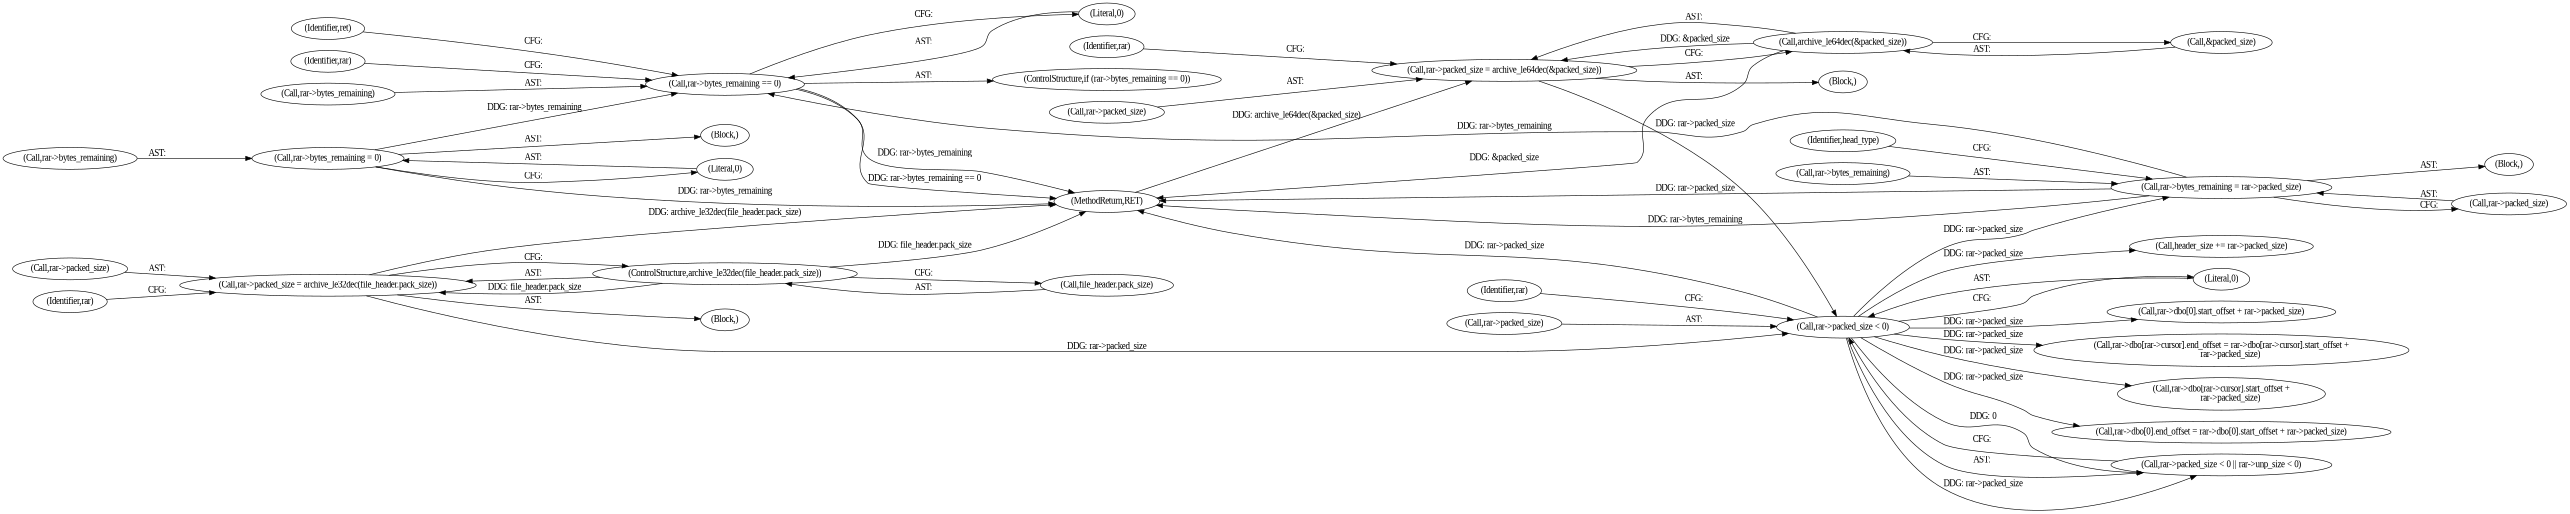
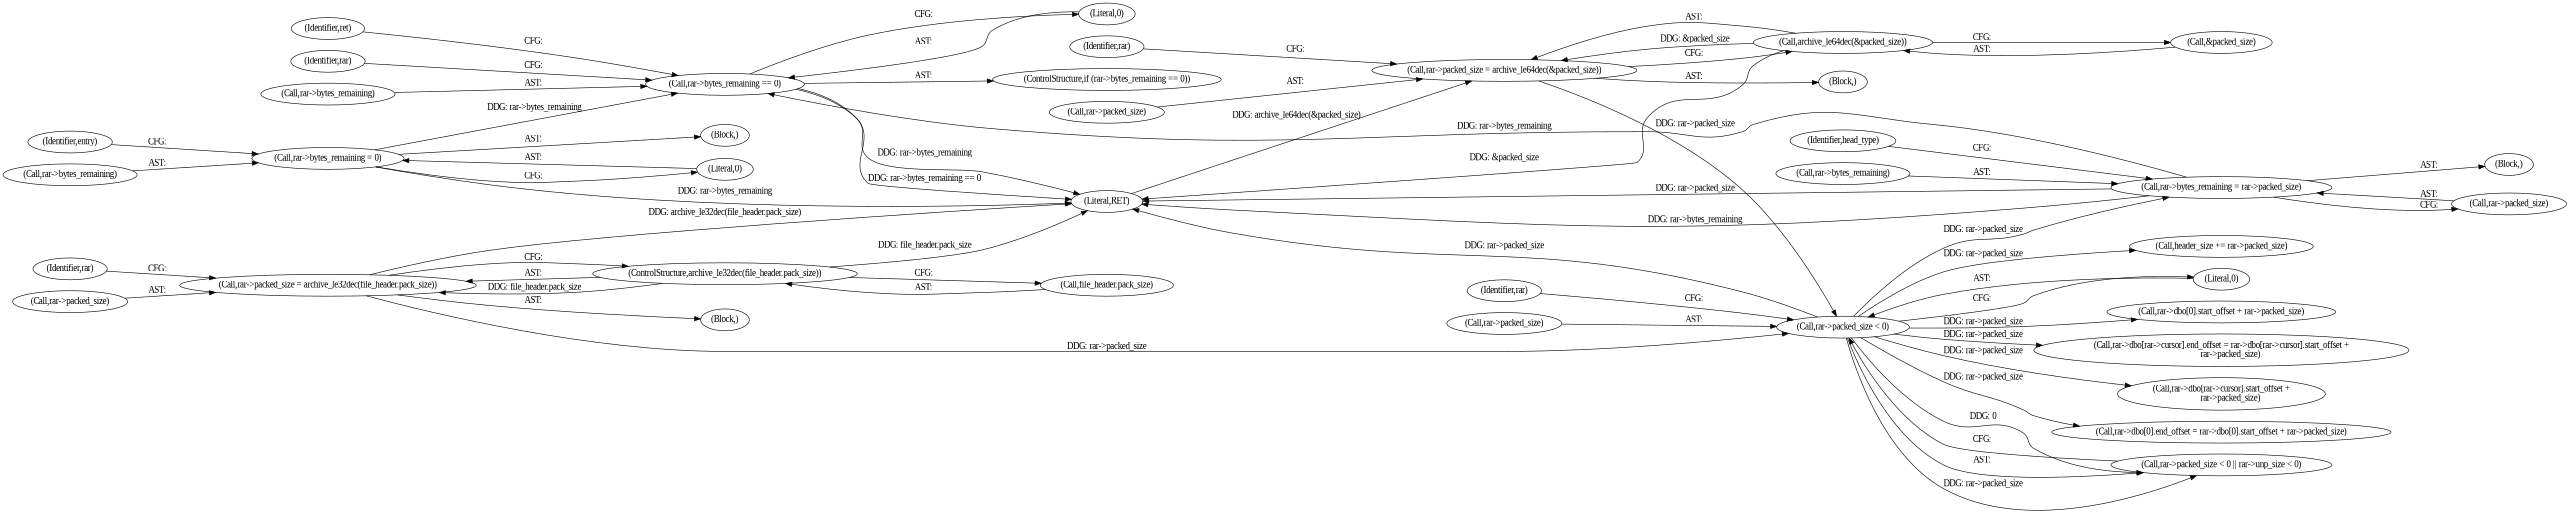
none -> (70, 142)
(1107, 202) -> (1107, 202)
